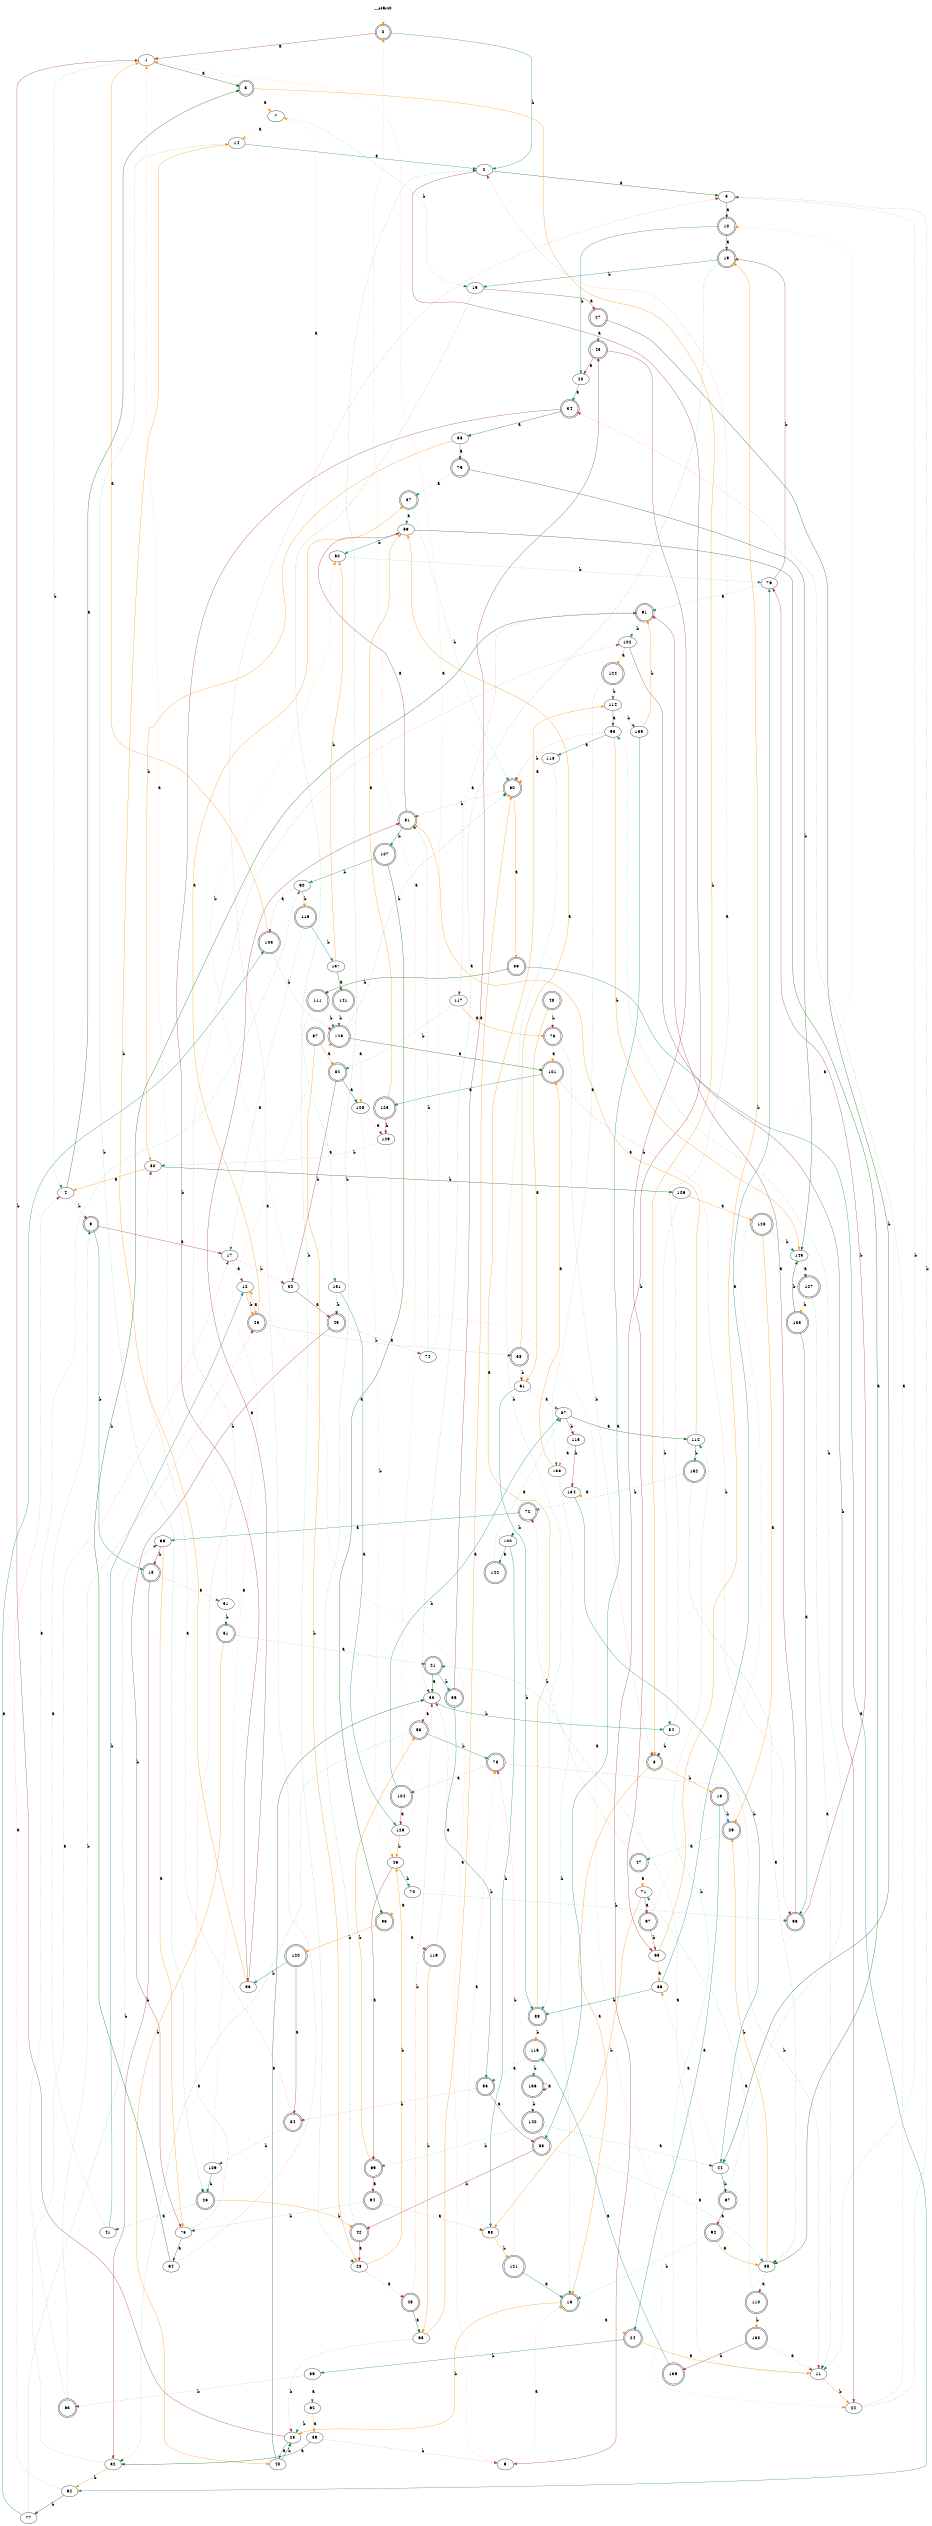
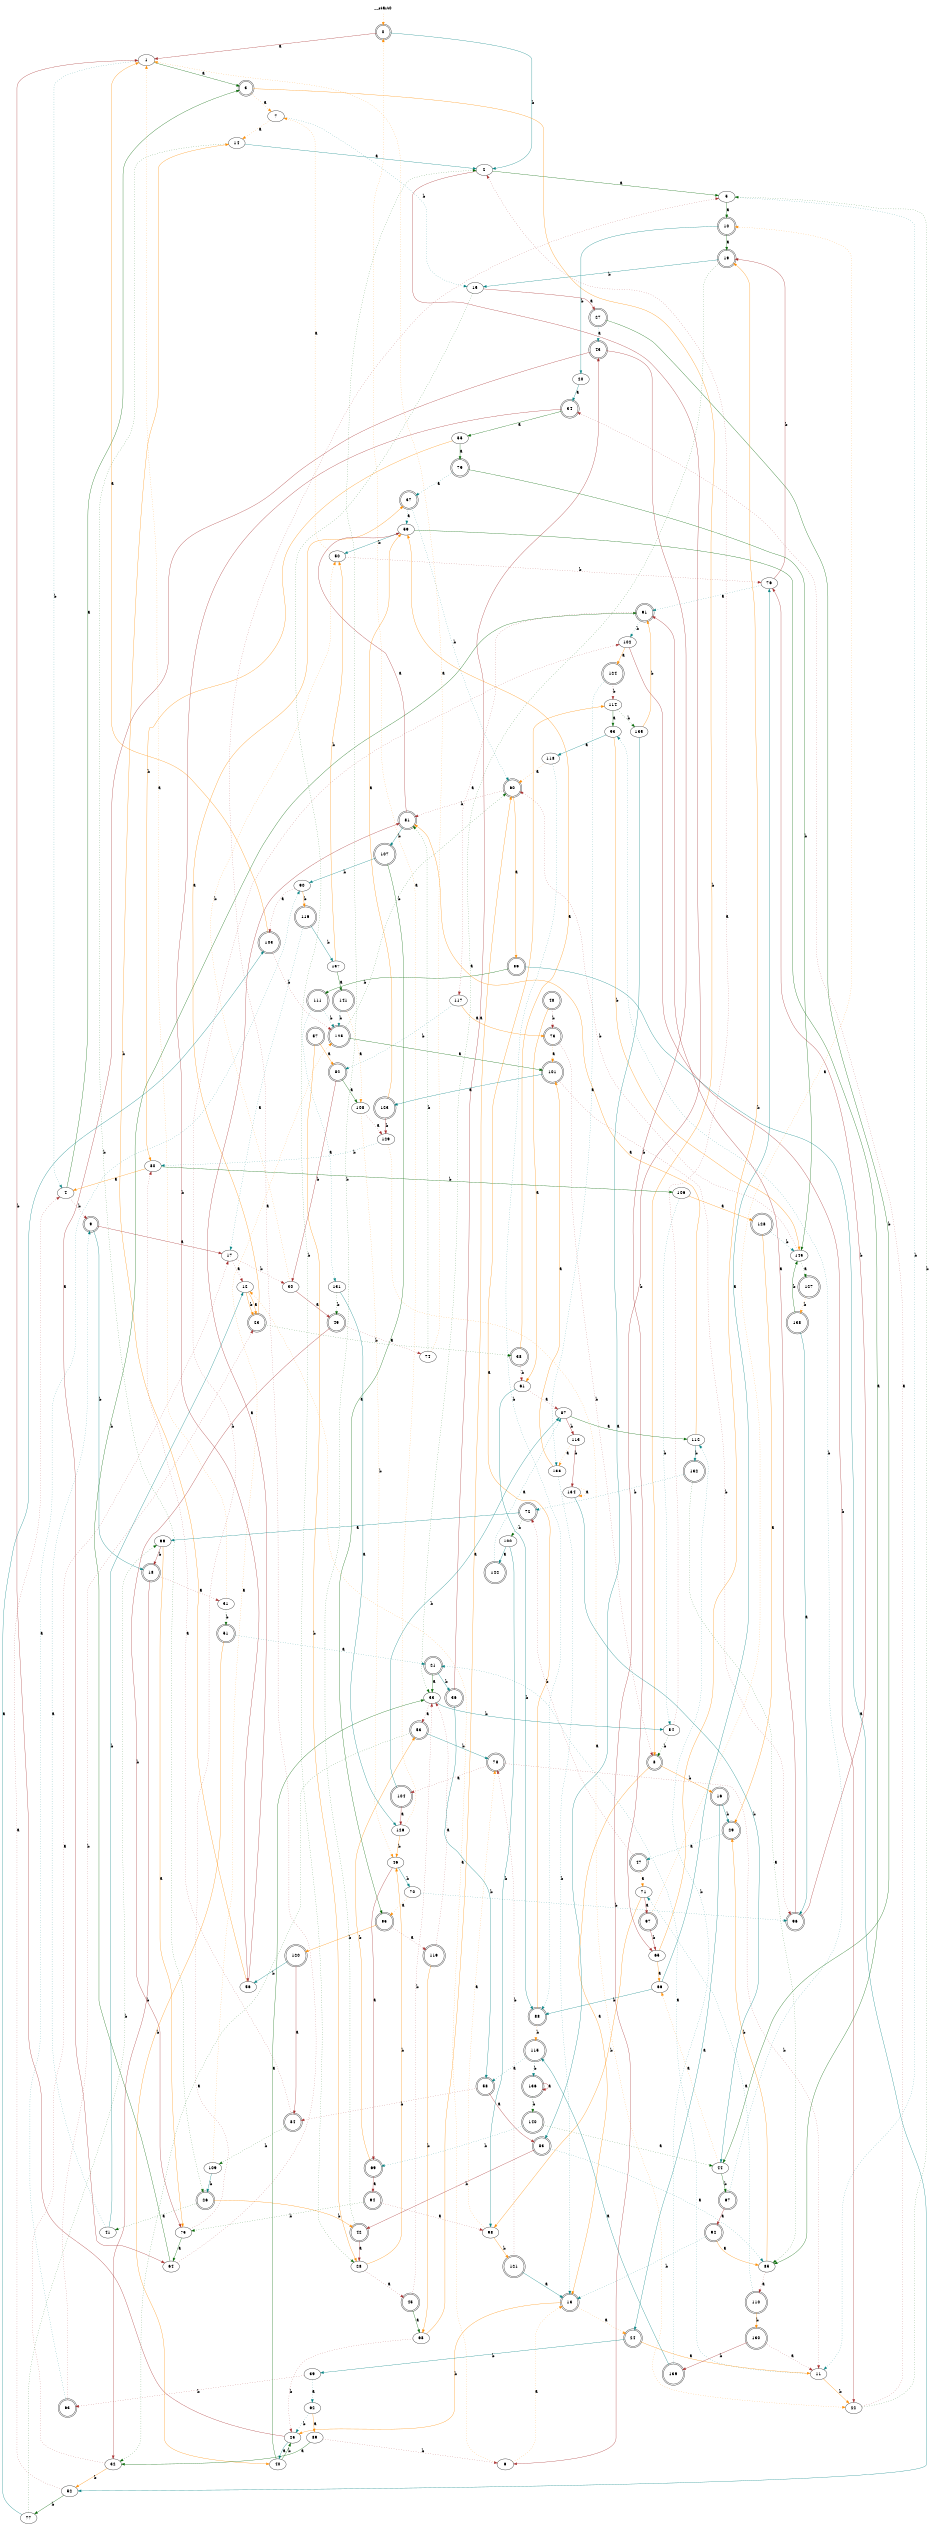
(590, 364) -> (81, 1191)
(552, 570) -> (552, 570)
(554, 743) -> (602, 1054)
(828, 1832) -> none
